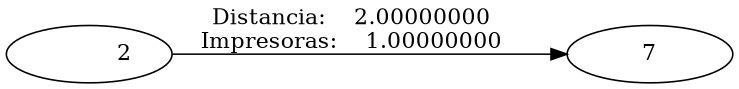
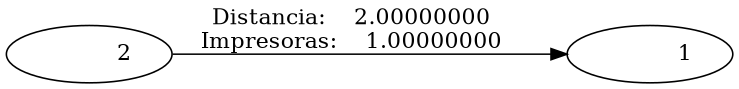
(650, 54) -> (650, 54)
